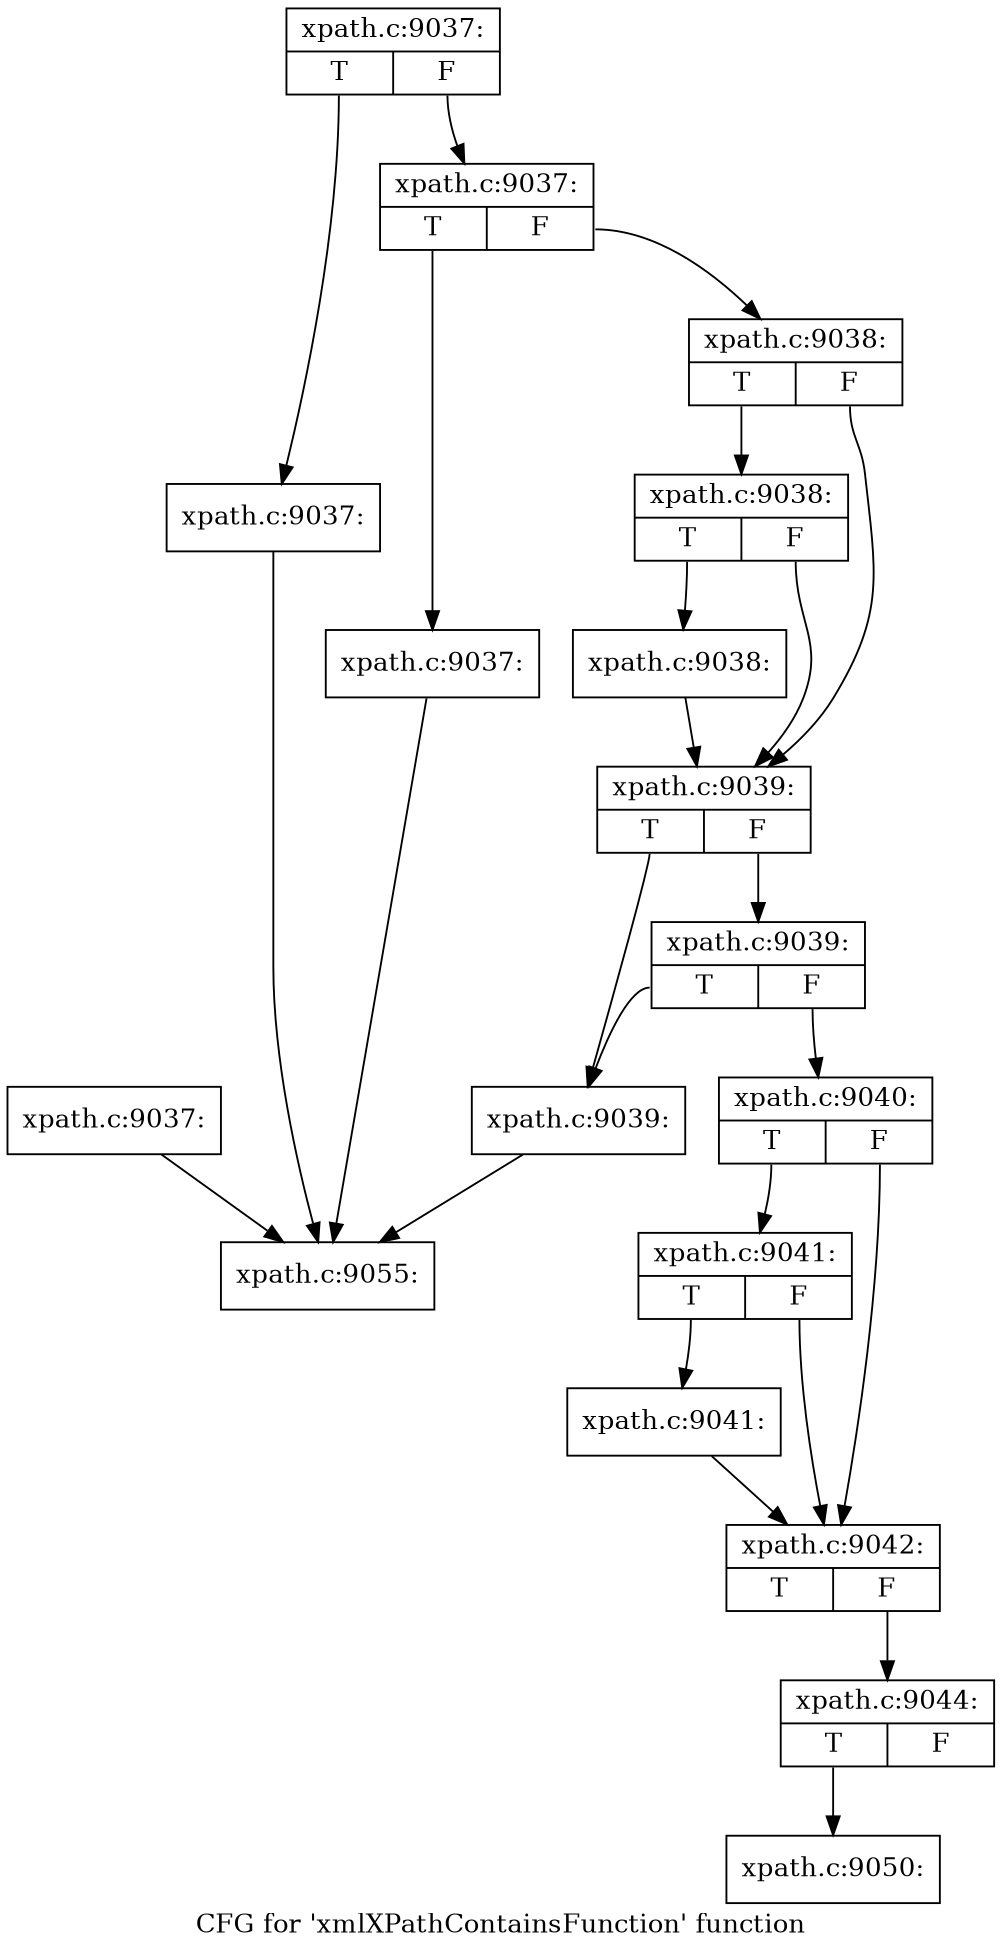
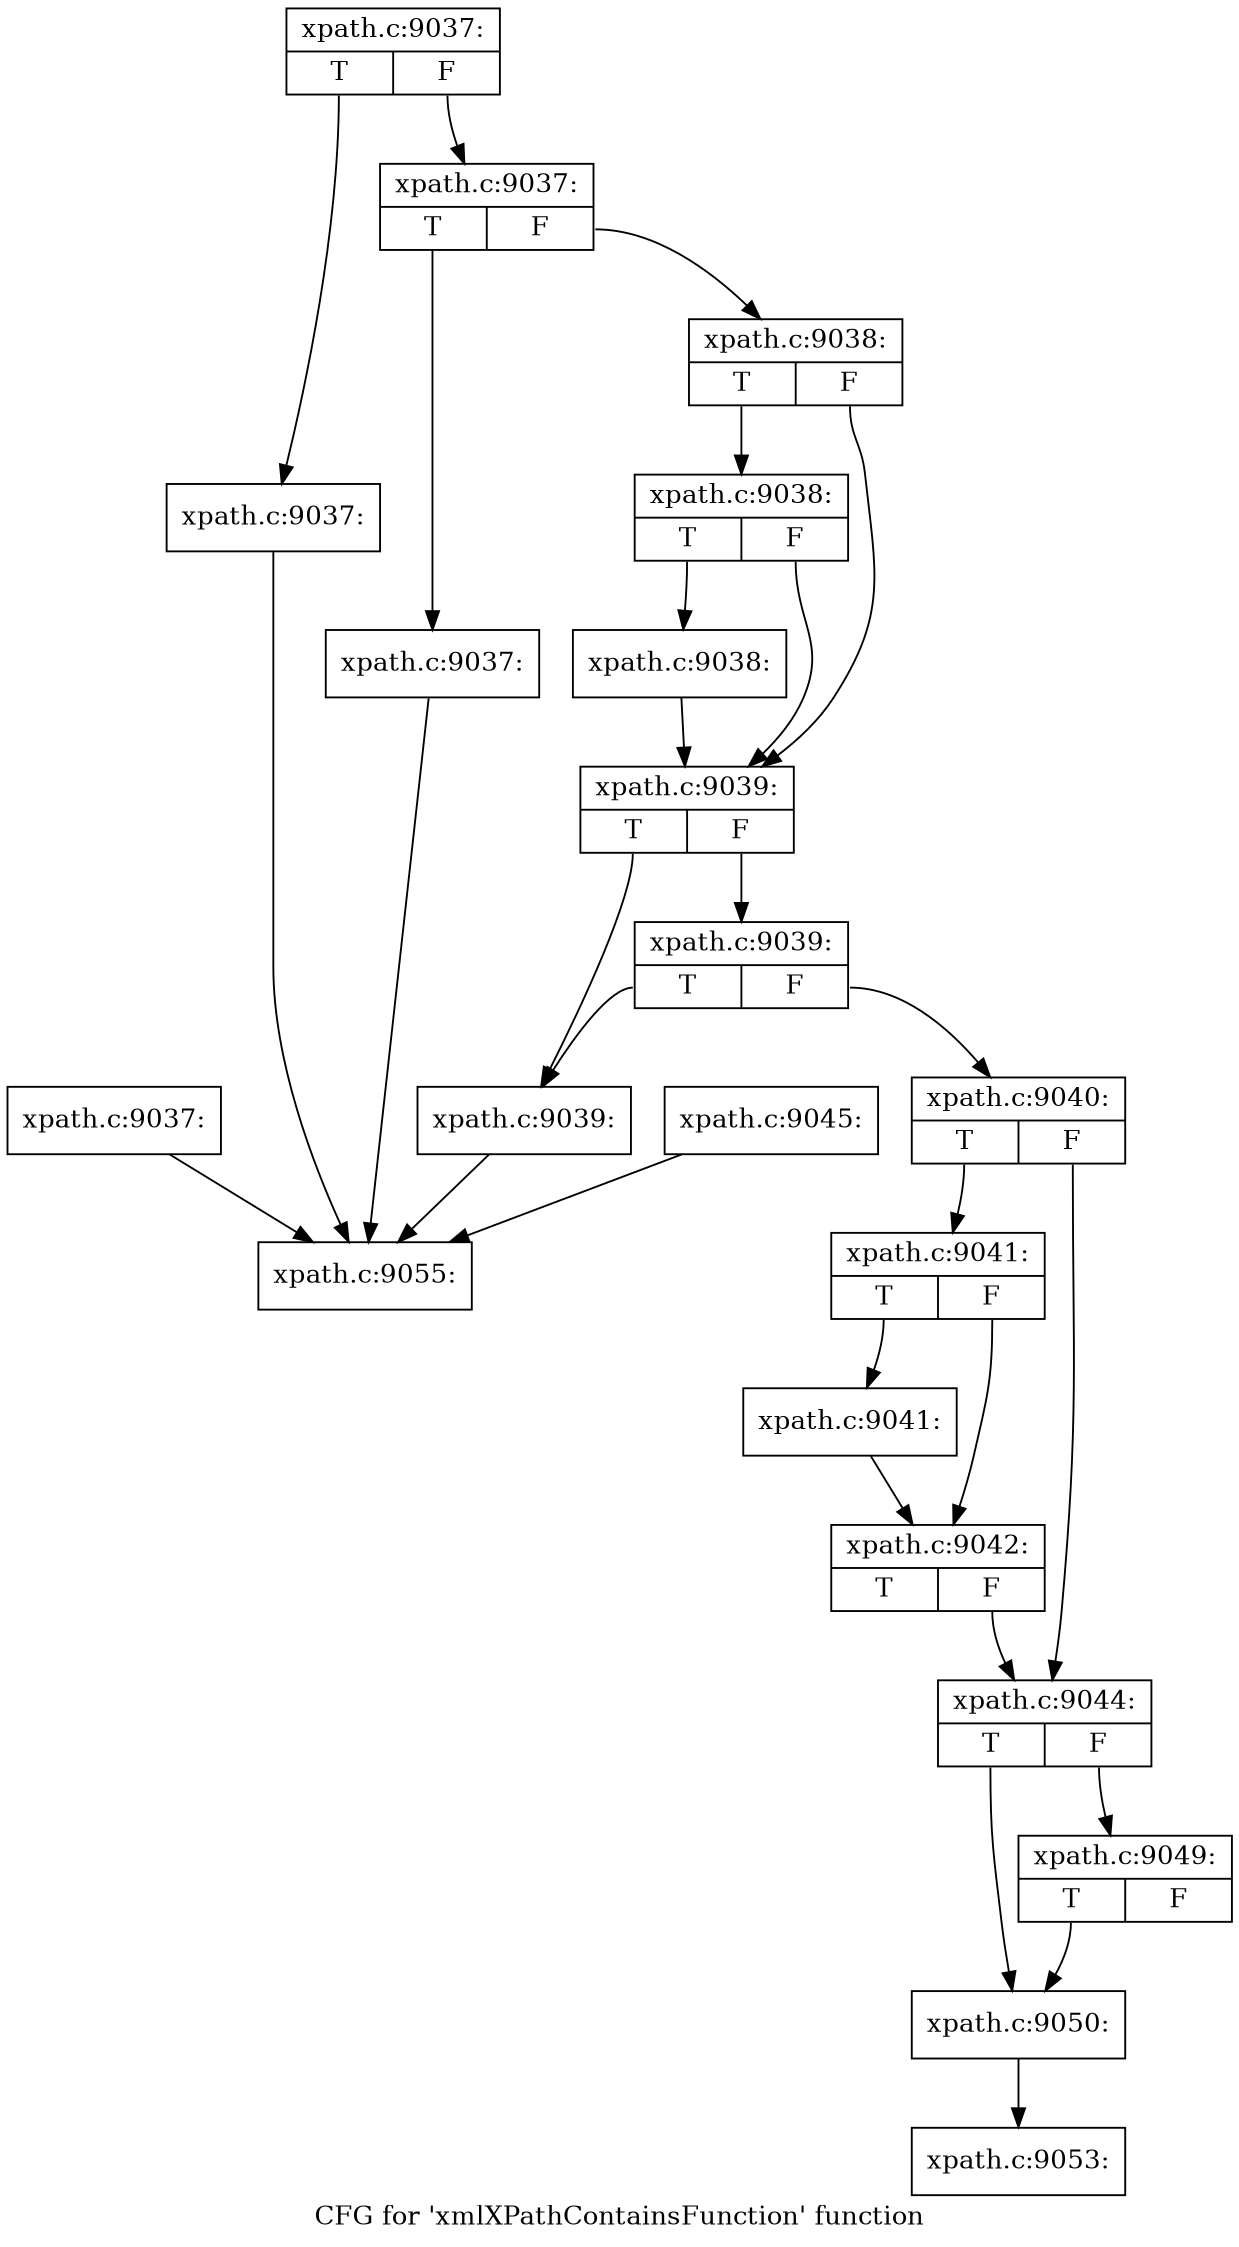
none -> (771, 1121)
(869, 1336) -> (1073, 1413)
none -> (1125, 1879)
none -> (1018, 2161)
